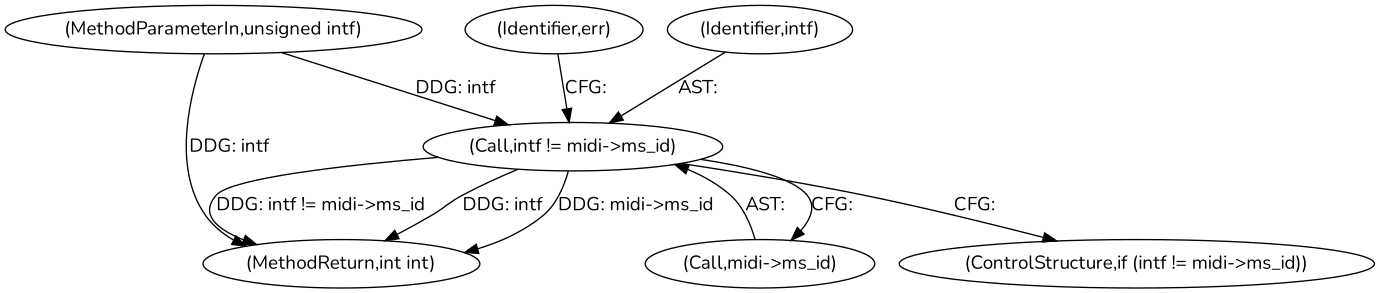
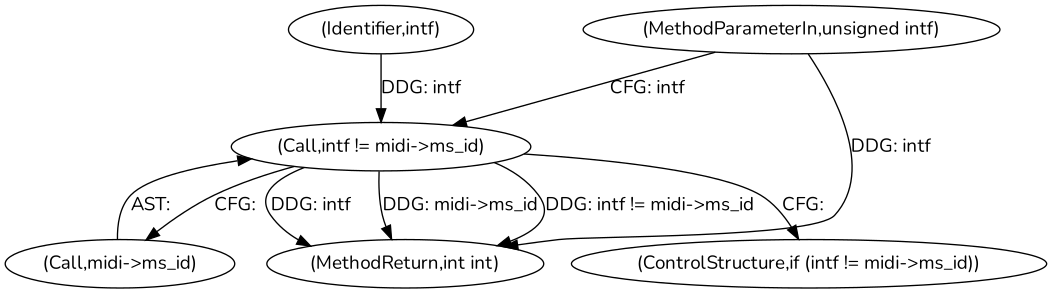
(554, 30) -> none
(456, 88) -> (648, 88)
(701, 88) -> (421, 88)
